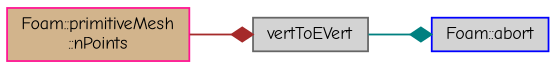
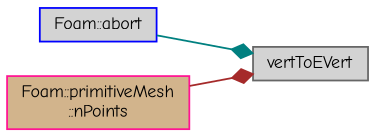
(389, 35) -> (194, 42)
